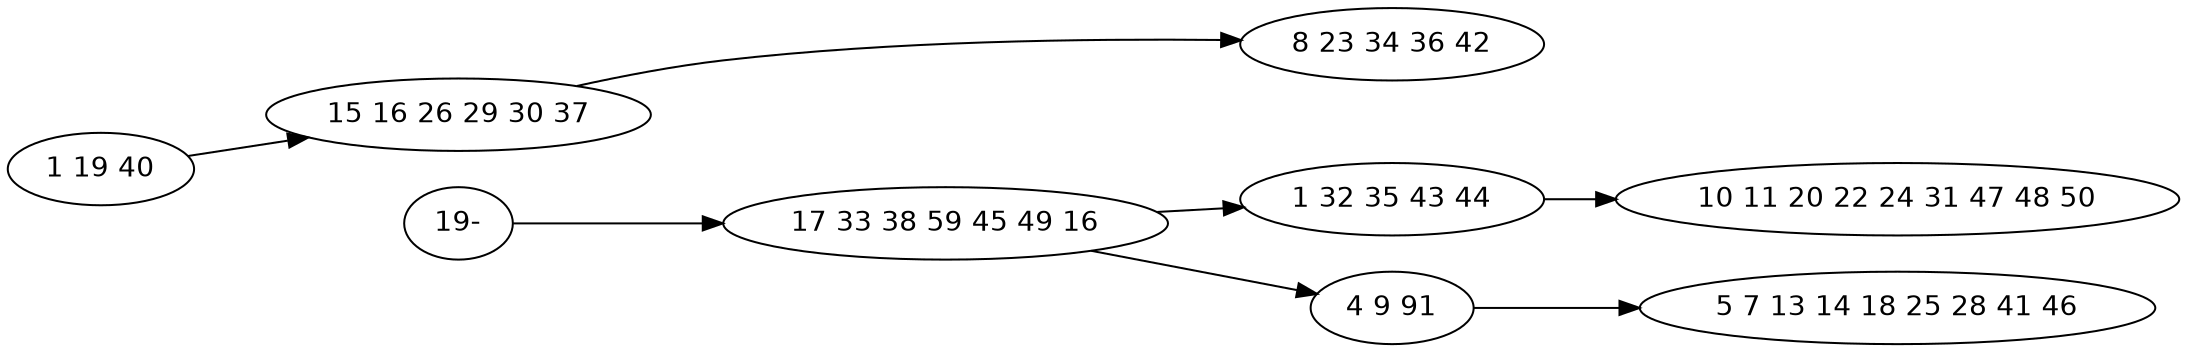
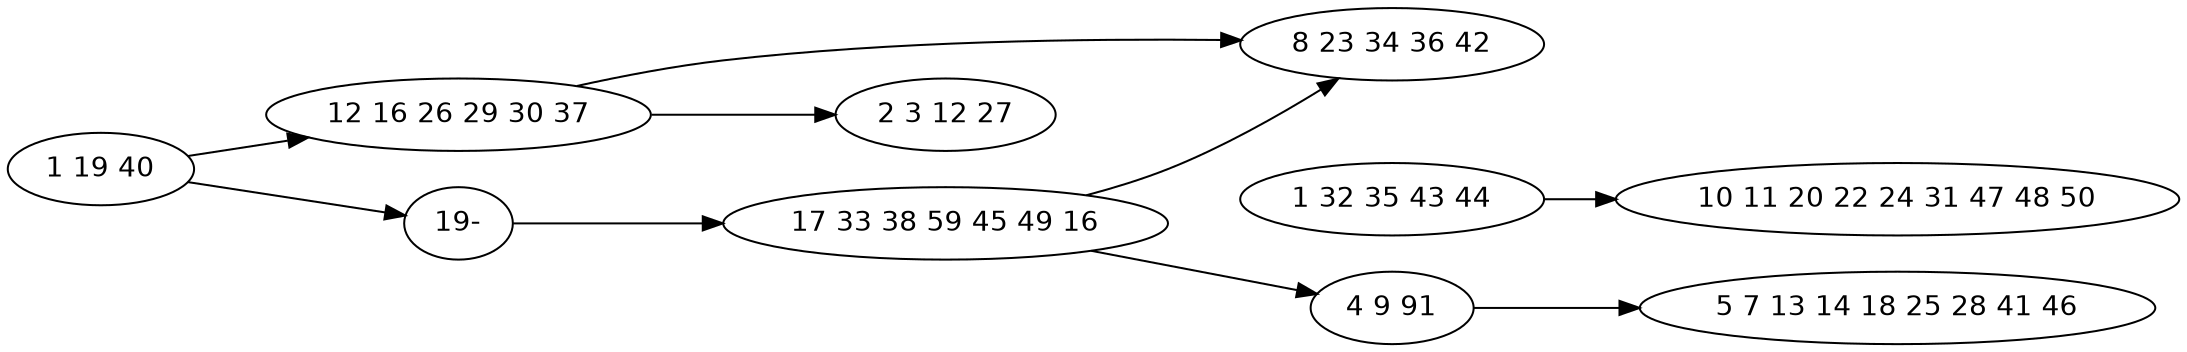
(459, 115) -> (459, 115)
none -> (946, 115)
none -> (287, 197)
(1190, 210) -> (1208, 152)
